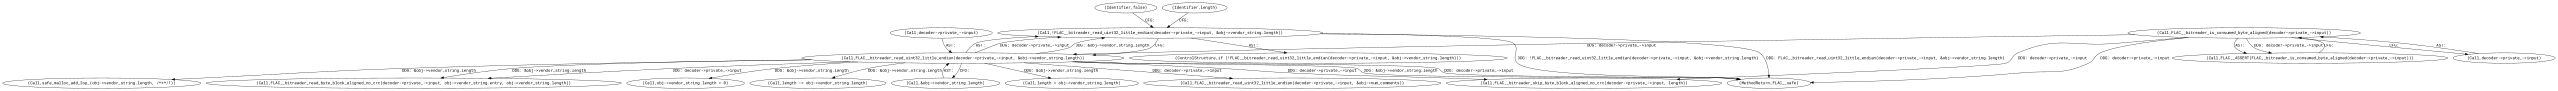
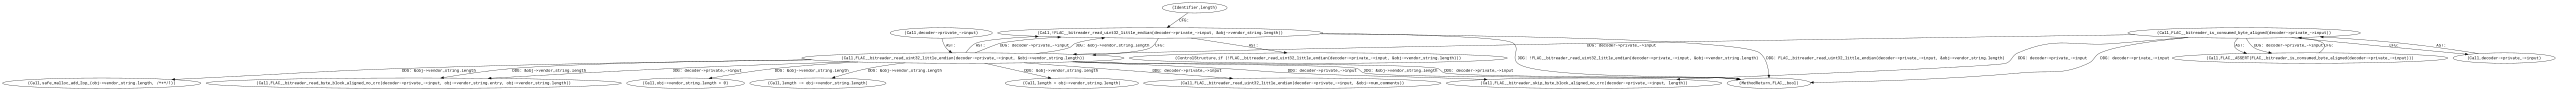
(1126, 8) -> none
(946, 83) -> none
(1769, 83) -> (1769, 83)
